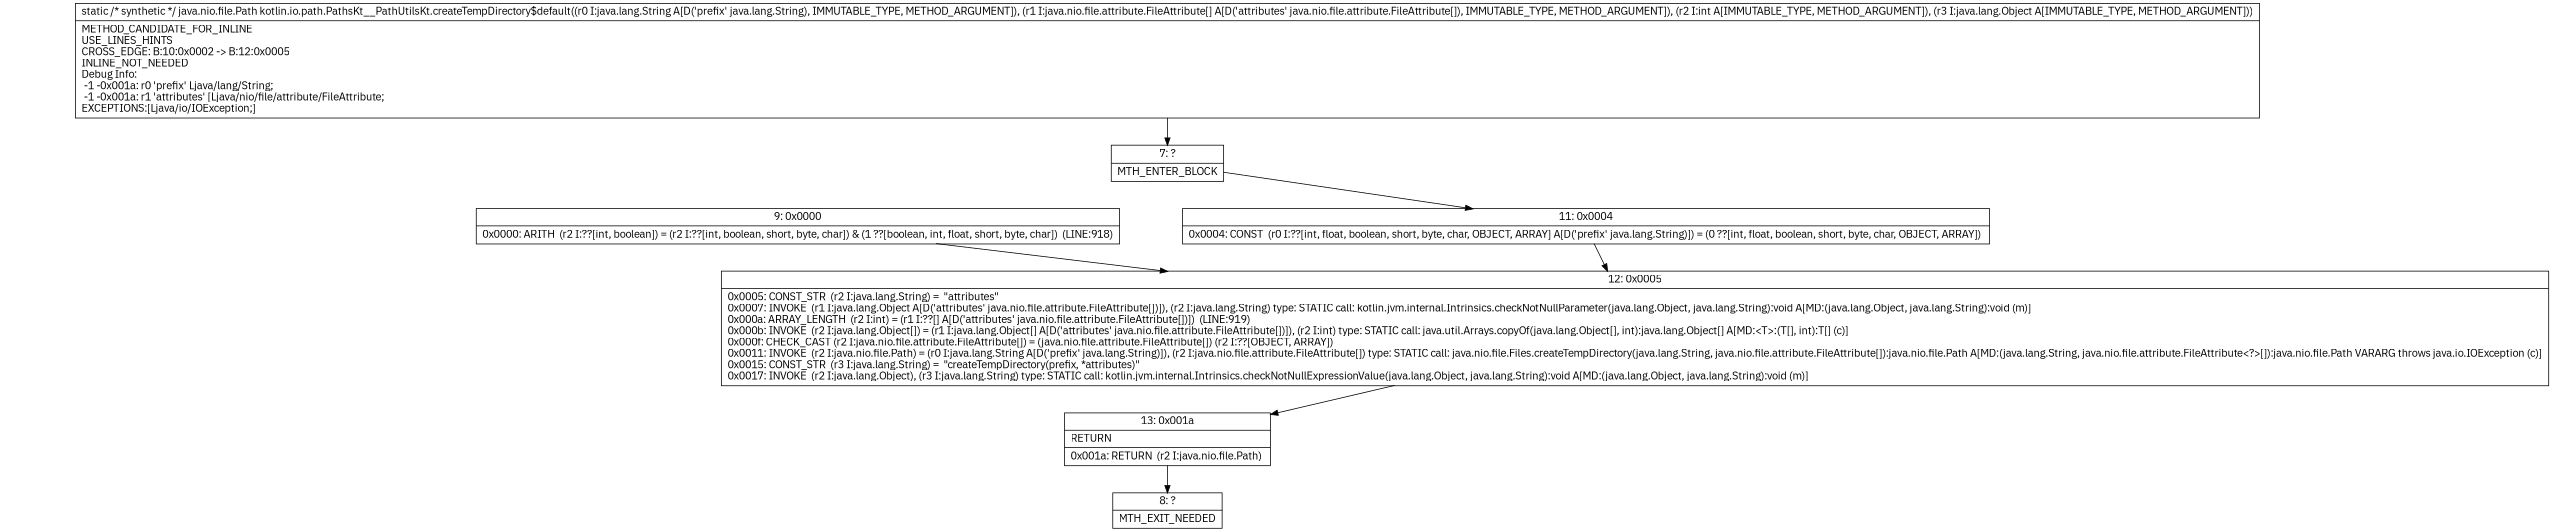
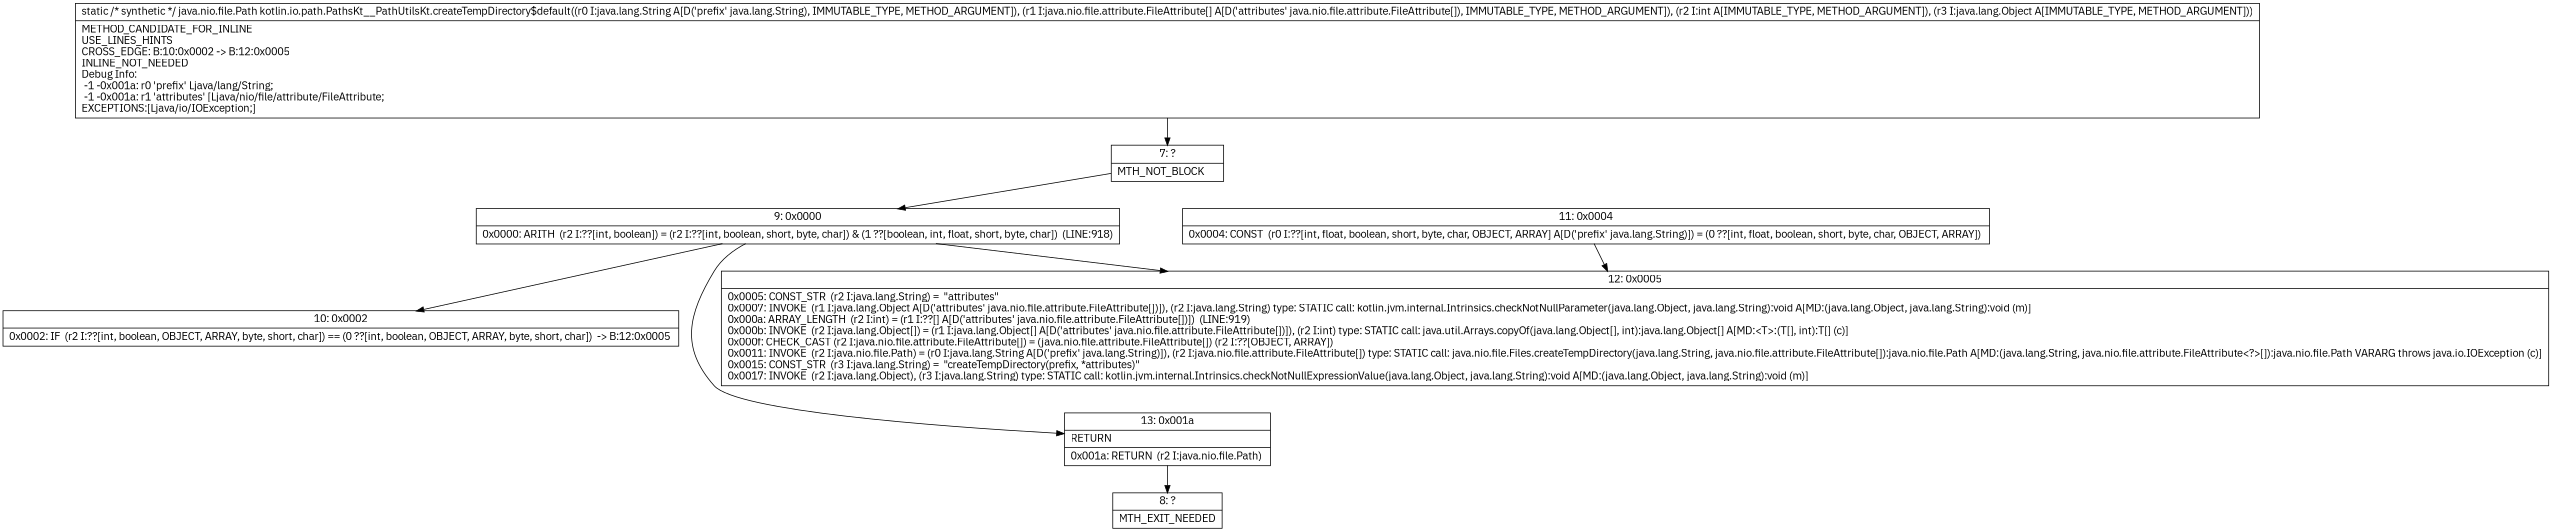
(1167, 172) -> (1161, 172)
(1345, 190) -> (1008, 191)
none -> (341, 328)
(1336, 399) -> (800, 410)
